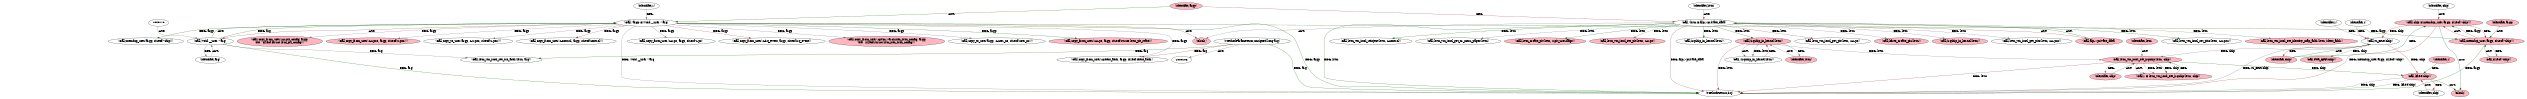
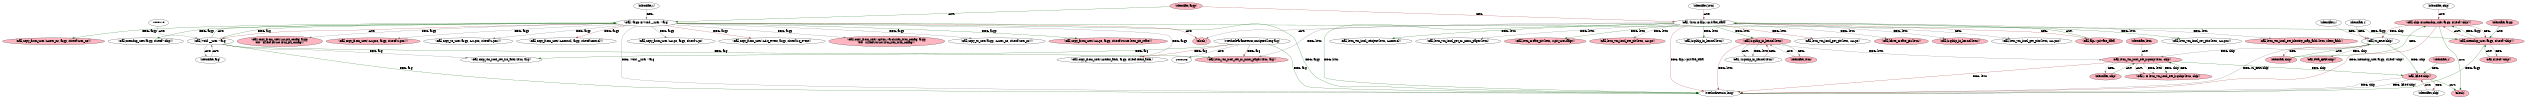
(1959, 31) -> (1959, 31)
(2045, 31) -> (2045, 31)
none -> (54, 41)
(208, 51) -> (208, 51)
(2404, 55) -> (2404, 55)
(501, 60) -> (501, 60)
none -> (1242, 60)
(1719, 93) -> (1719, 93)
